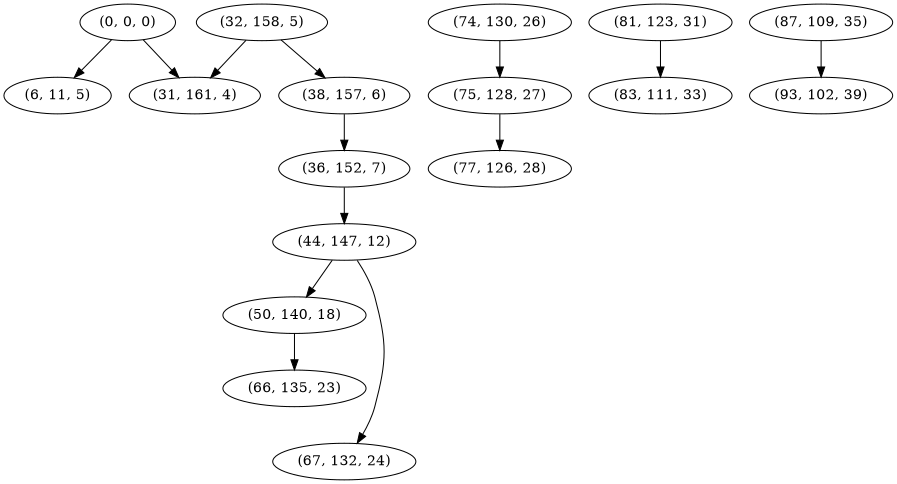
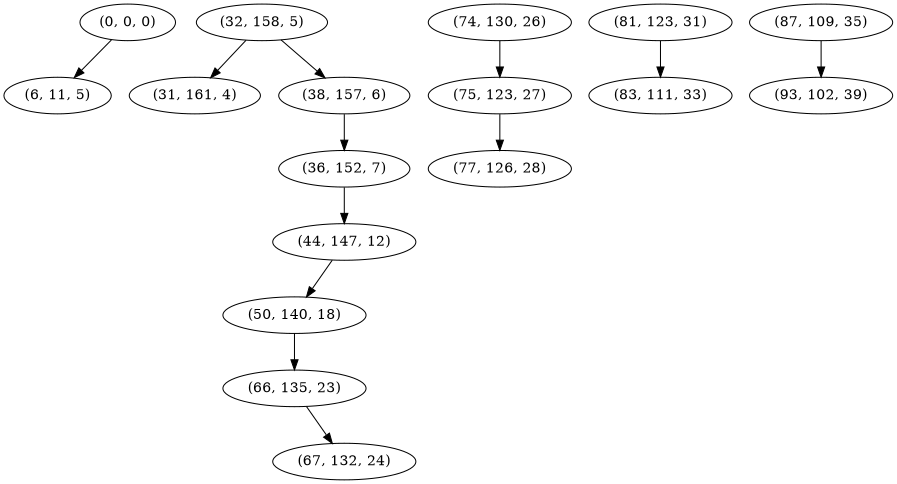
(158, 55) -> none
(500, 96) -> (500, 96)
(384, 347) -> (316, 421)
